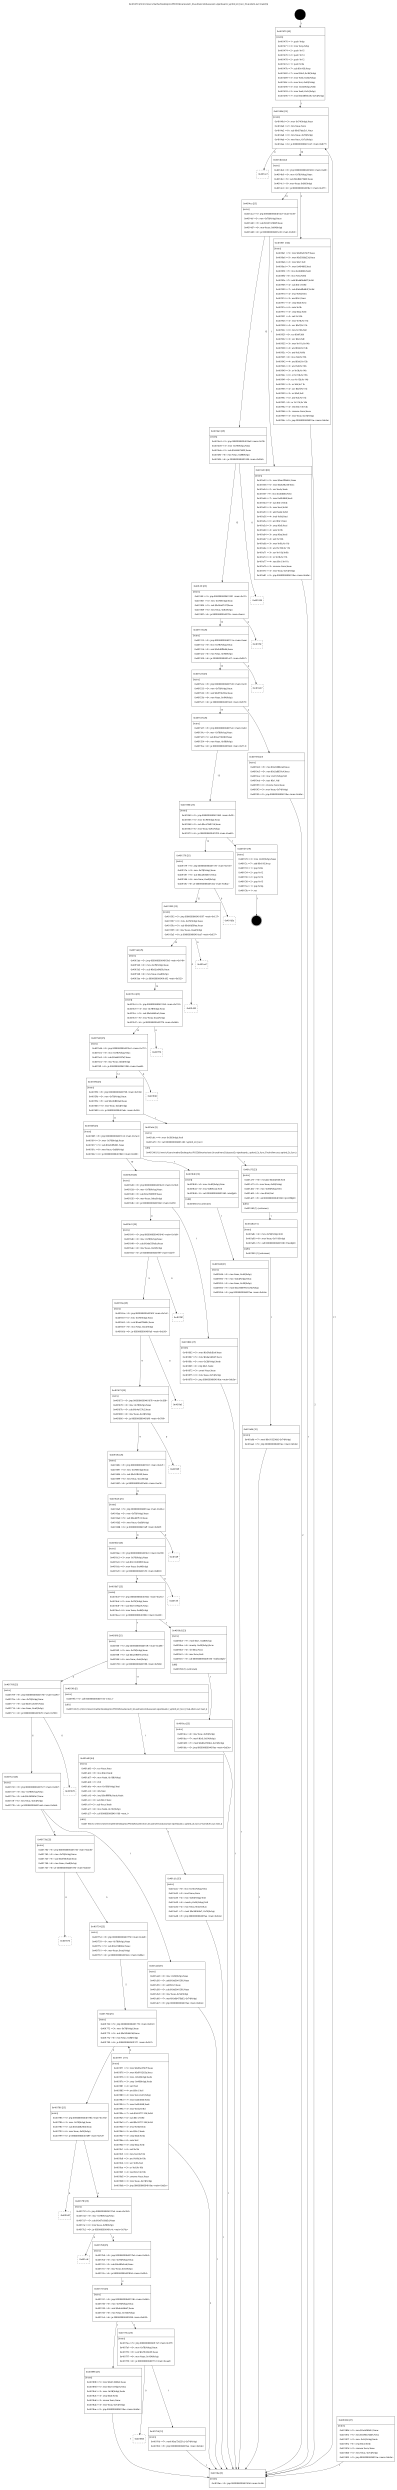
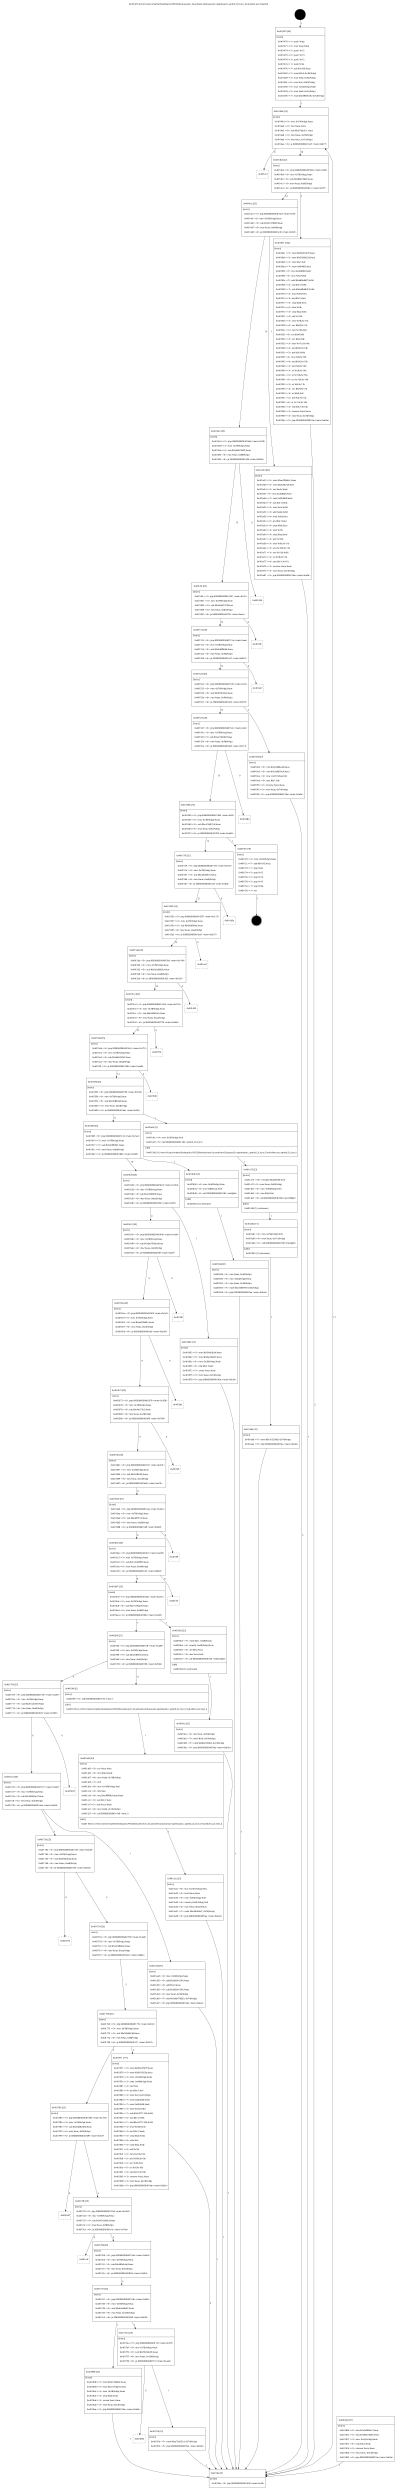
none -> (245, 819)
(191, 971) -> (185, 992)
(129, 2051) -> (132, 2049)
